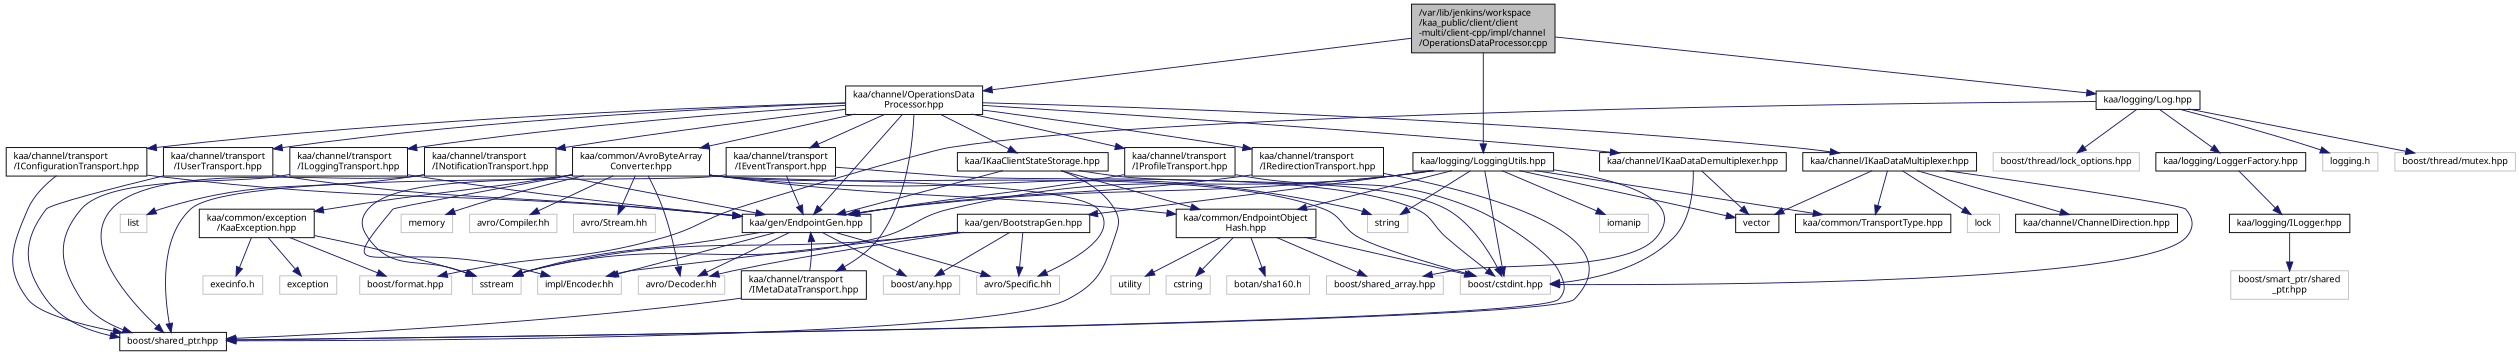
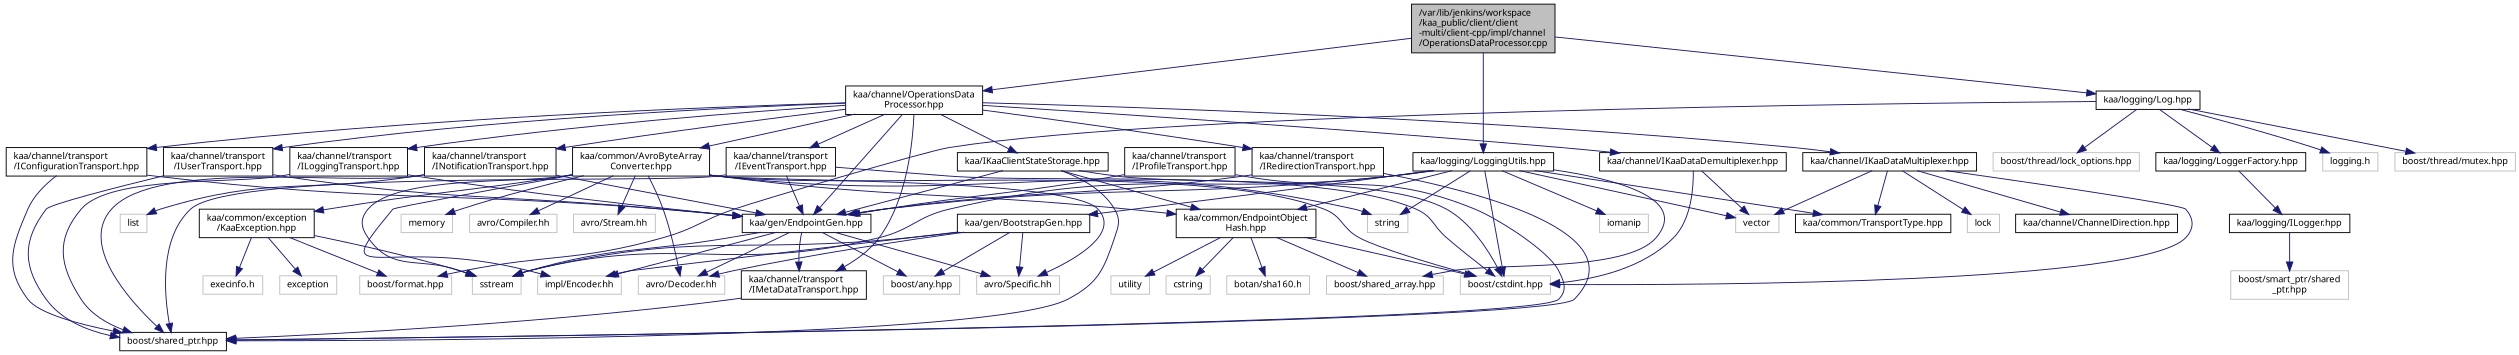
(1043, 130) -> none
(1757, 223) -> (1757, 223)
(811, 262) -> (799, 247)
